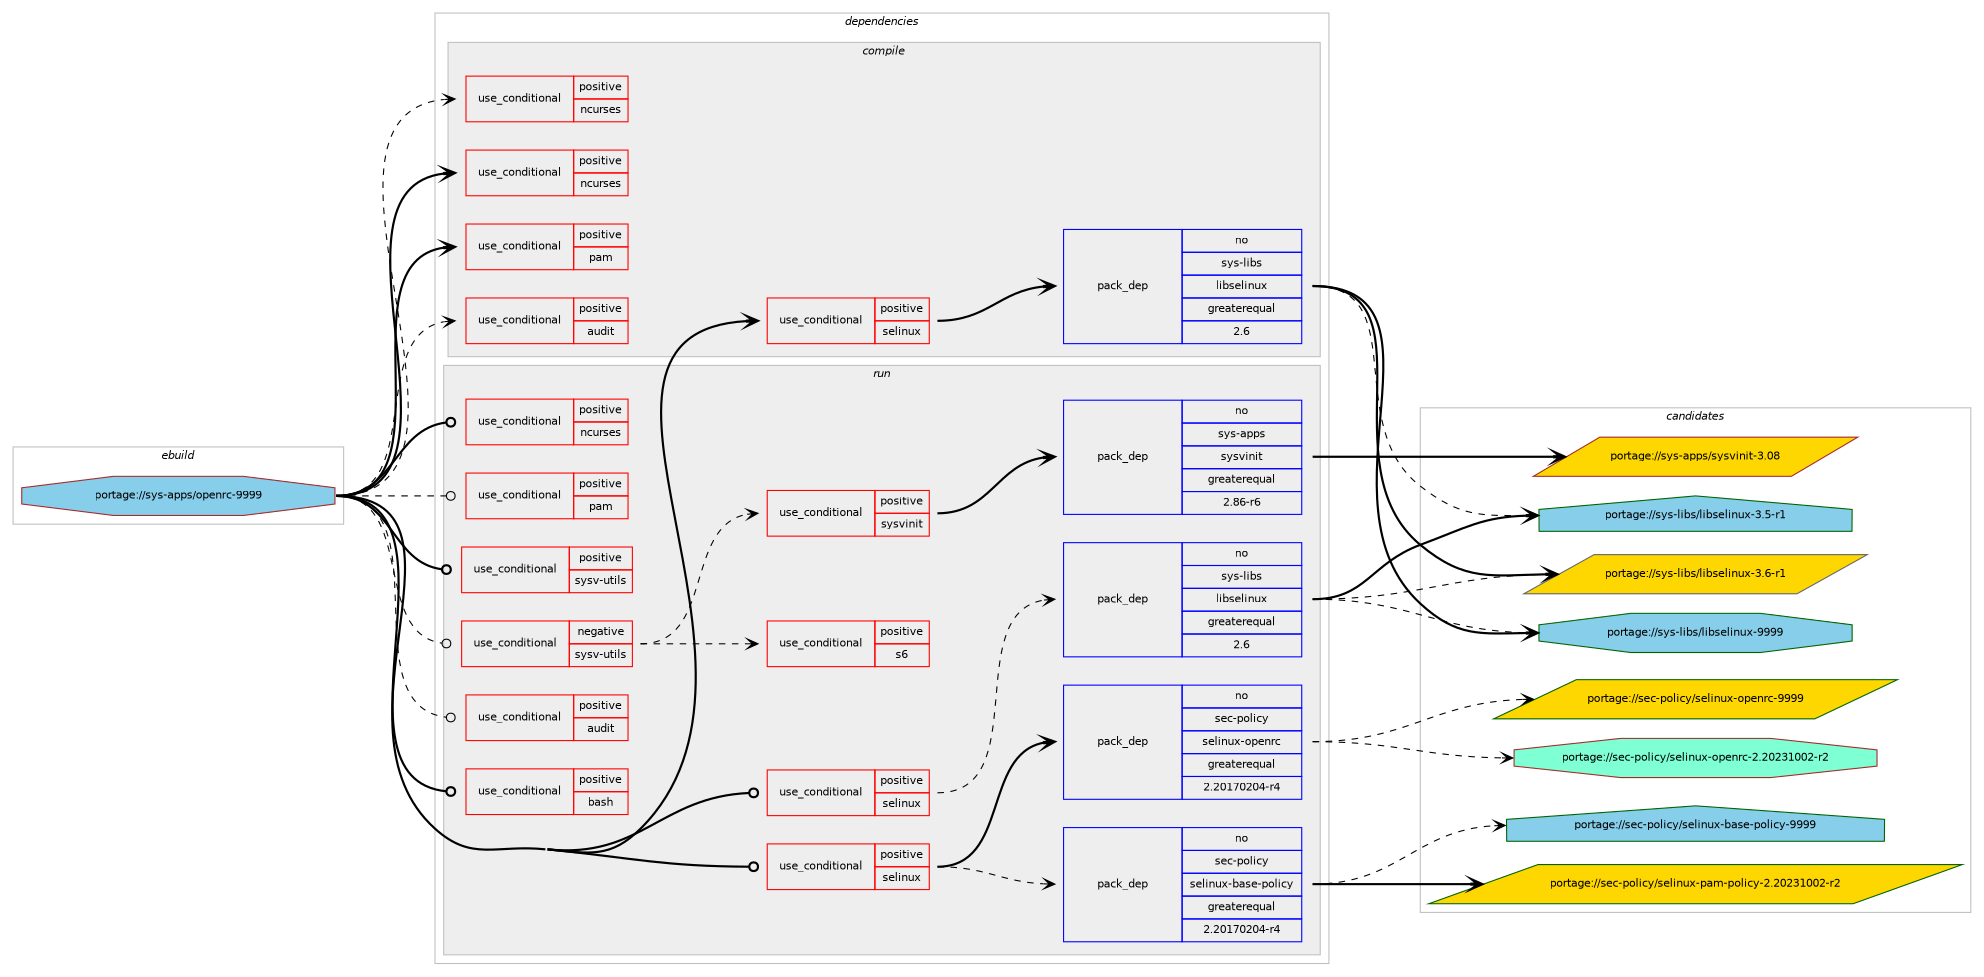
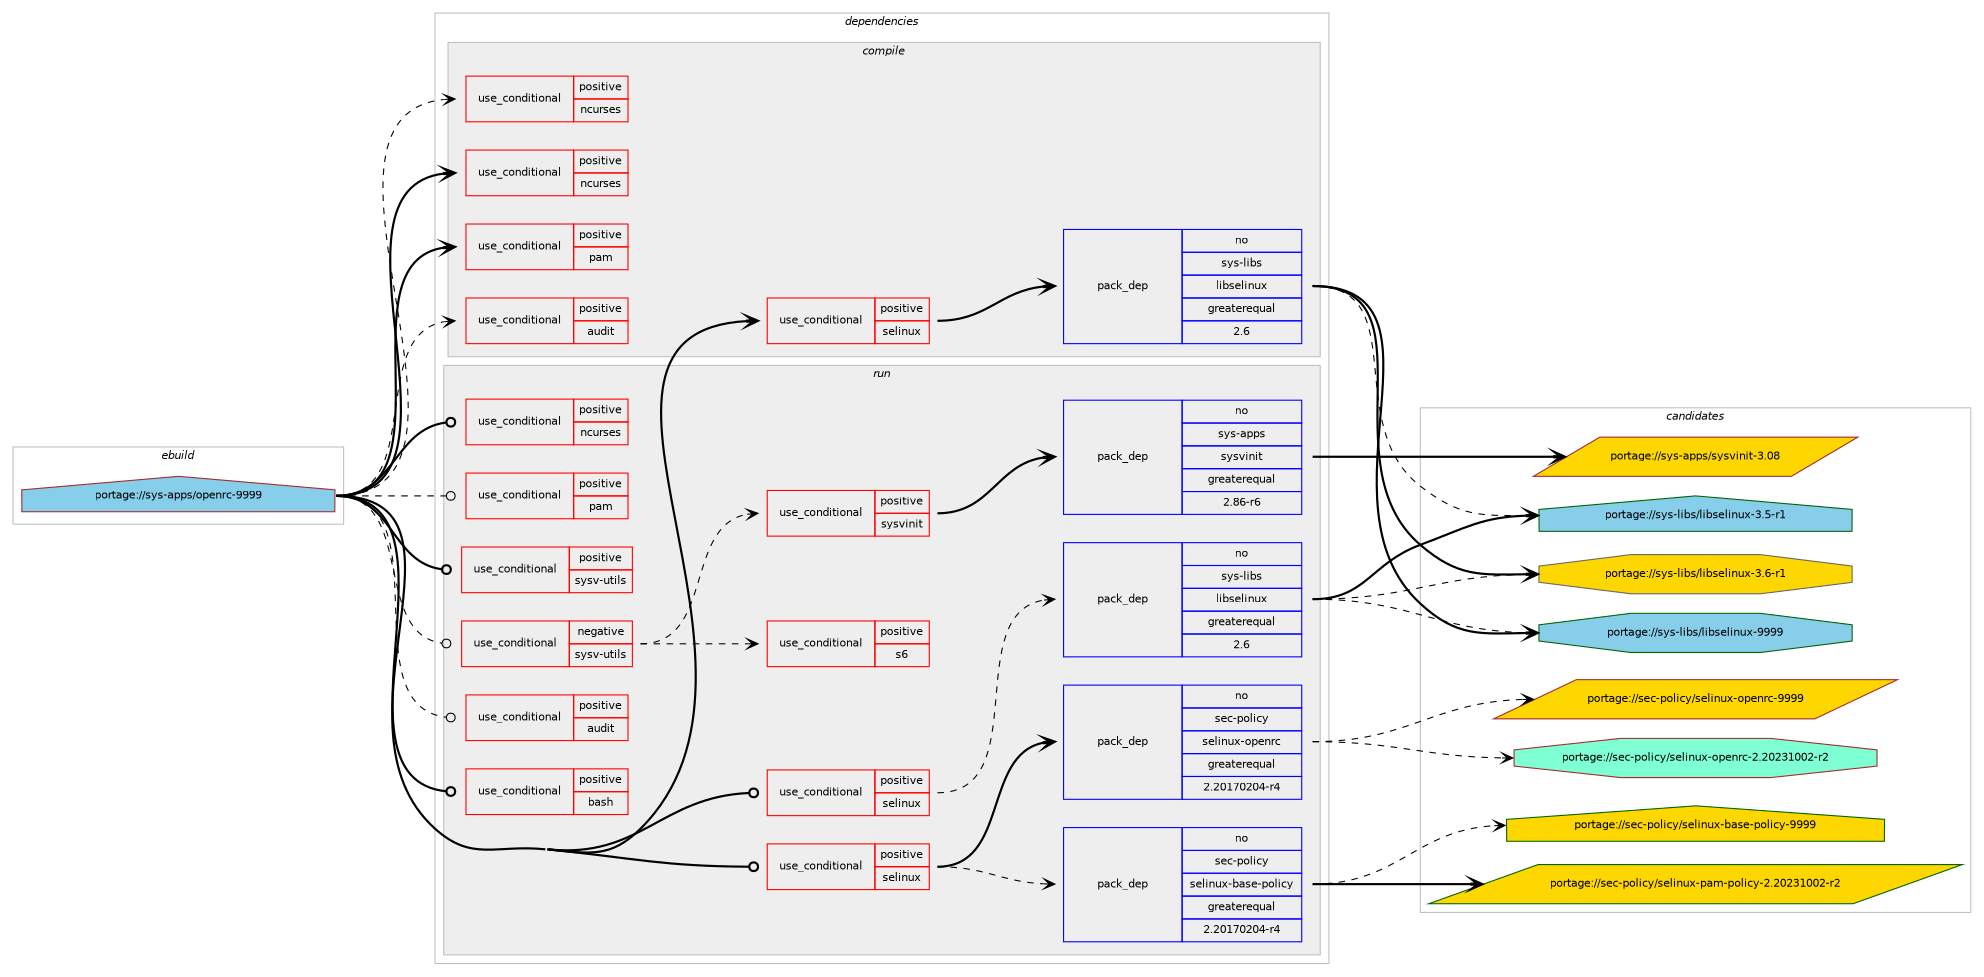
(178, 496) -> (178, 496)
(1696, 574) -> (1696, 574)
(1696, 699) -> (1696, 699)
(1696, 825) -> (1696, 825)
